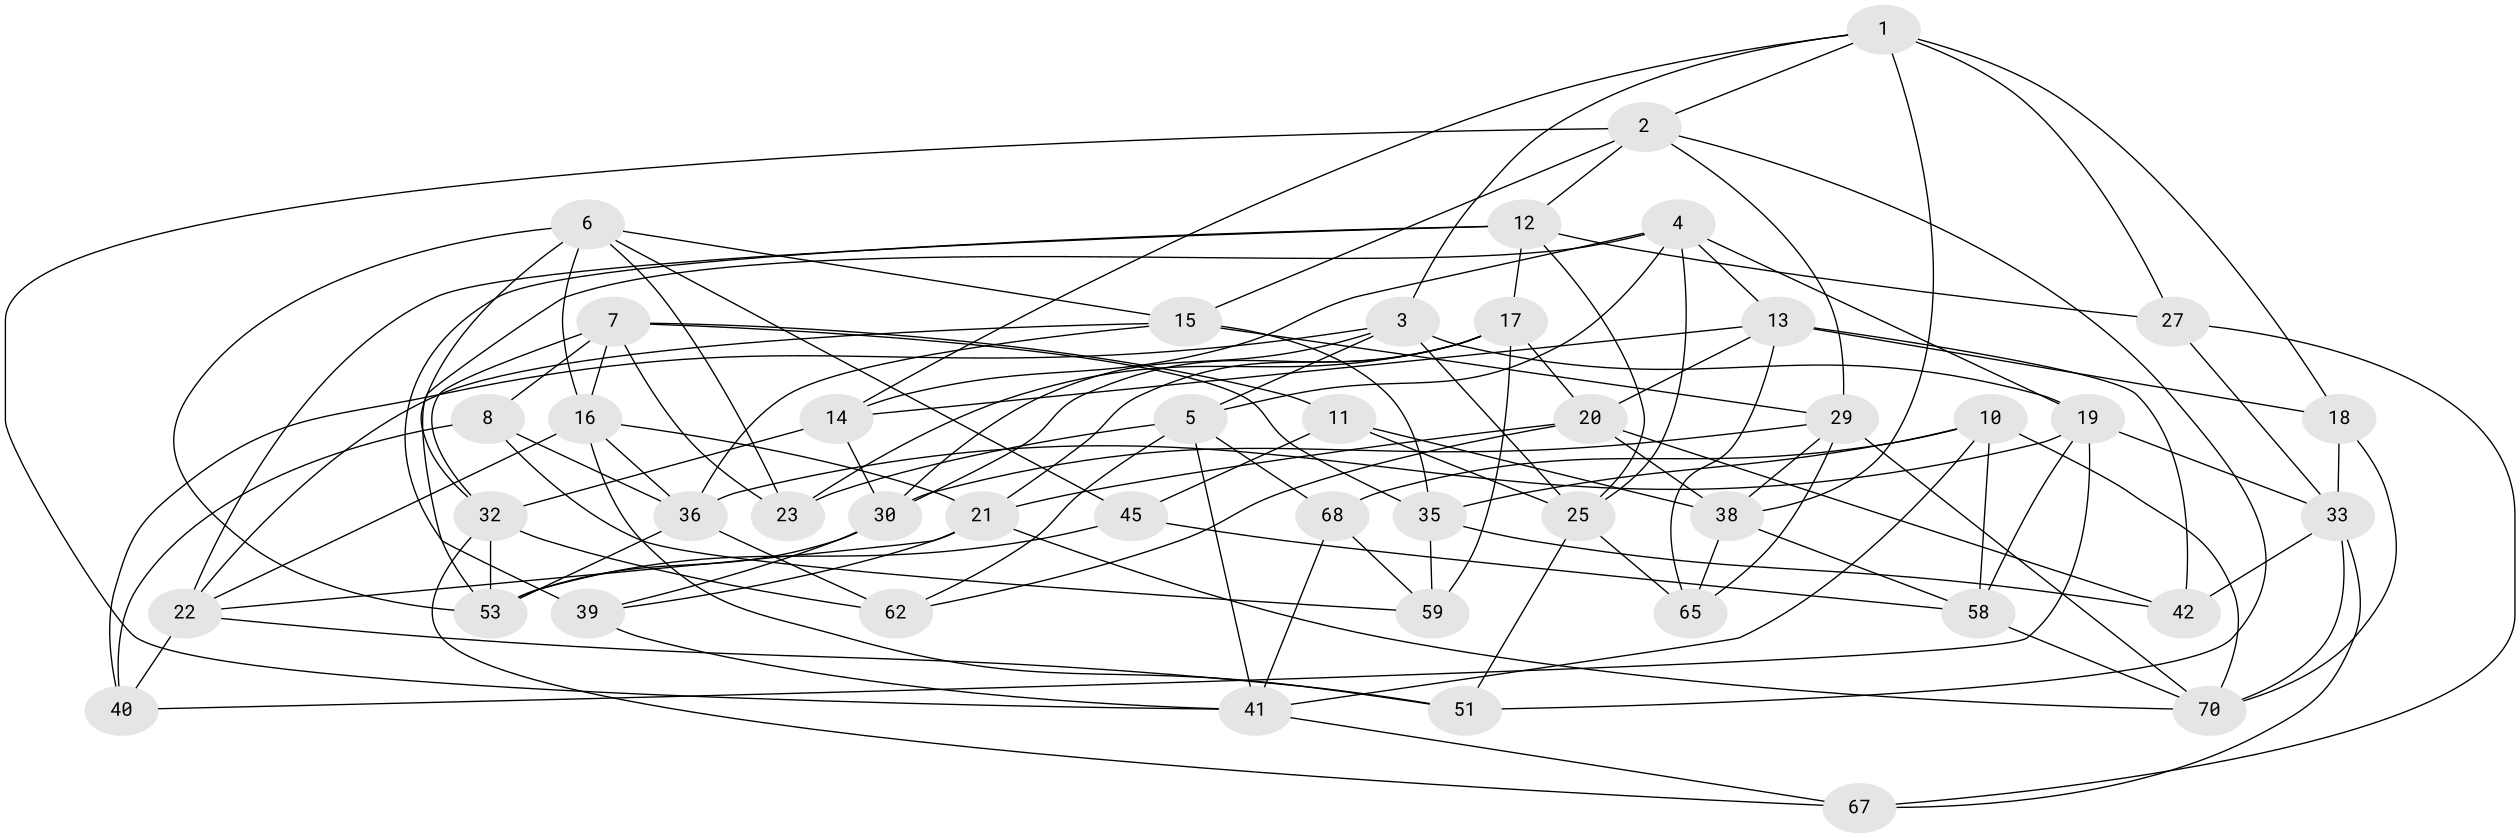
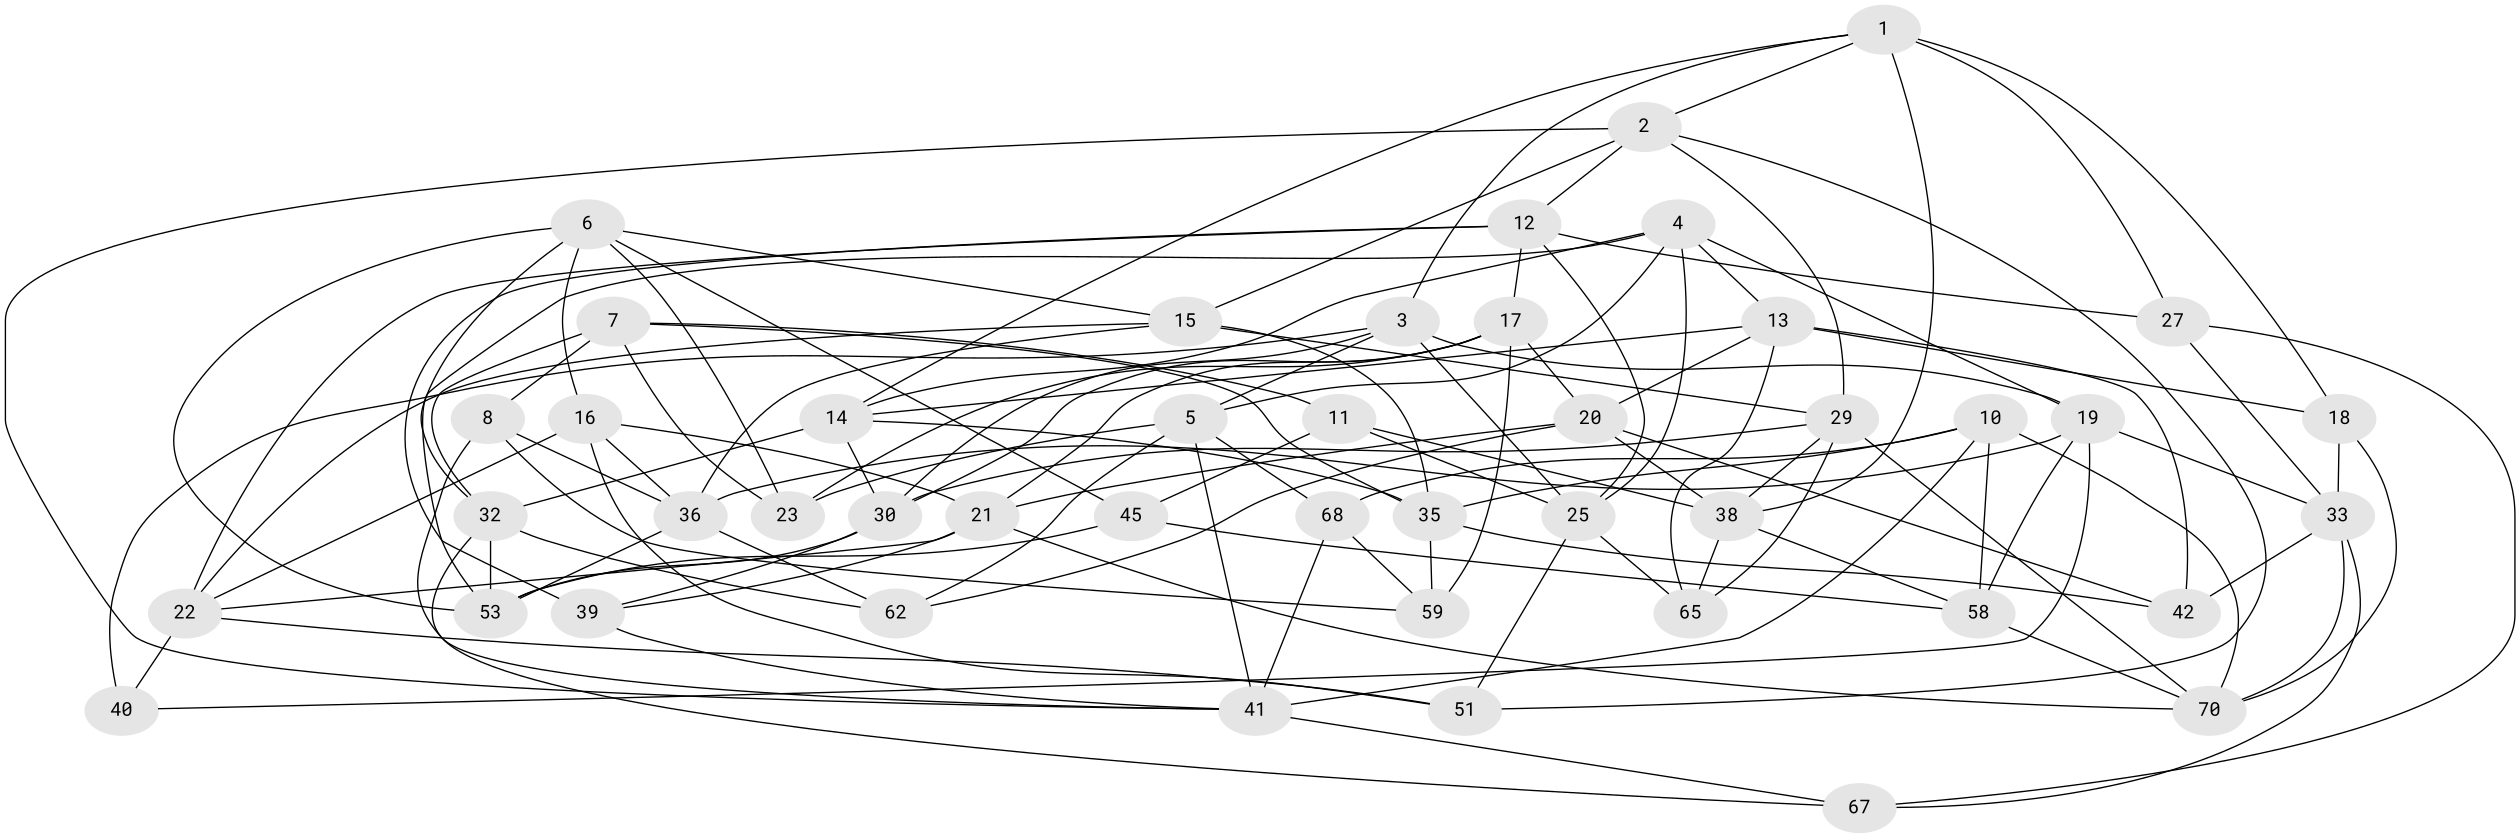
(597, 378) -> none
none -> (1020, 430)
(224, 507) -> (695, 687)
